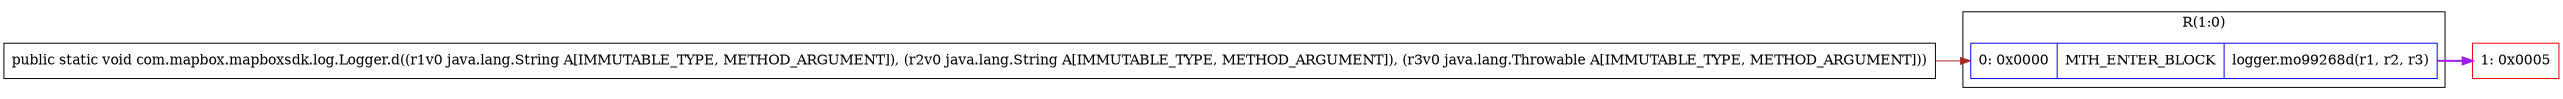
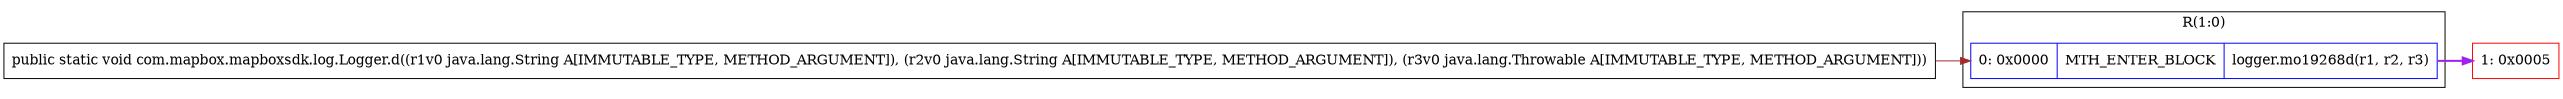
(2331, 60) -> (2331, 60)
